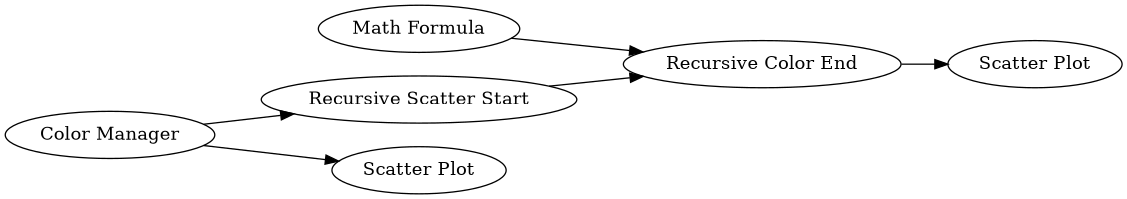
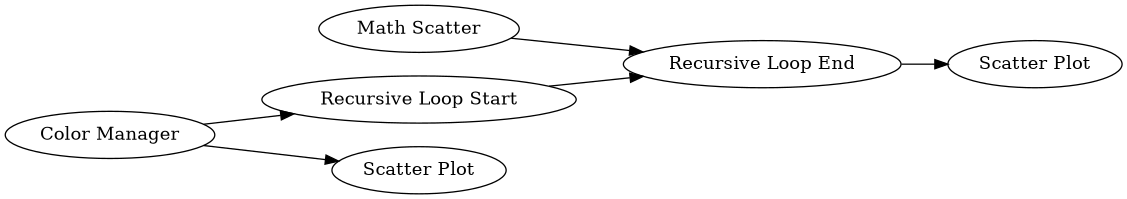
(419, 29) -> (419, 29)
(762, 64) -> (762, 64)
(419, 100) -> (419, 100)
